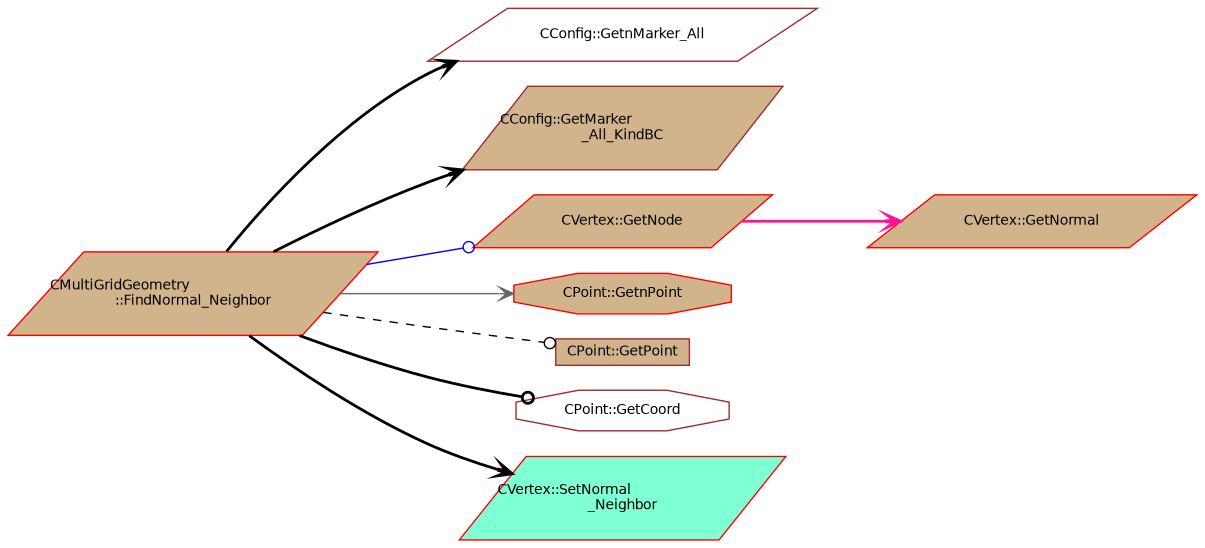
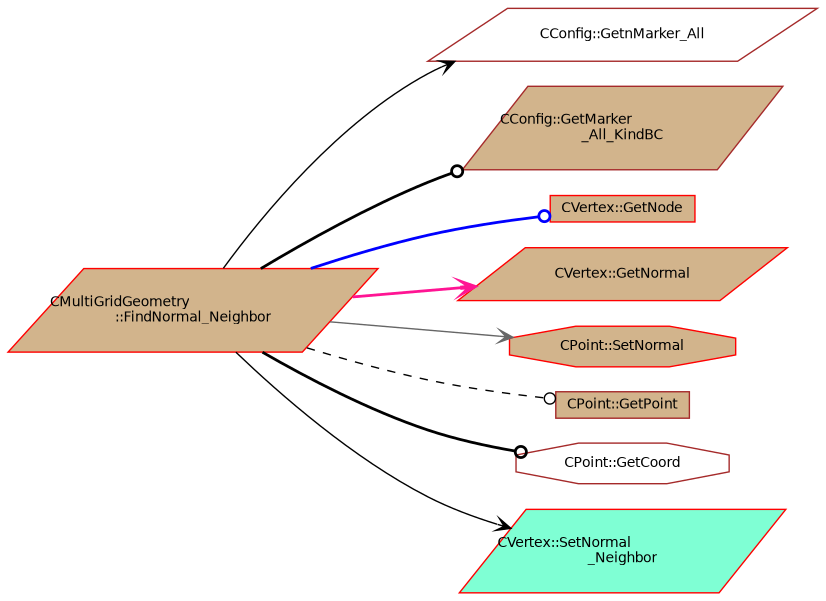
(325, 147) -> (321, 155)
(360, 210) -> (354, 217)
(623, 221) -> (623, 209)
(814, 221) -> (407, 292)
(415, 256) -> (423, 236)
(623, 294) -> (623, 347)
(368, 413) -> (357, 453)
